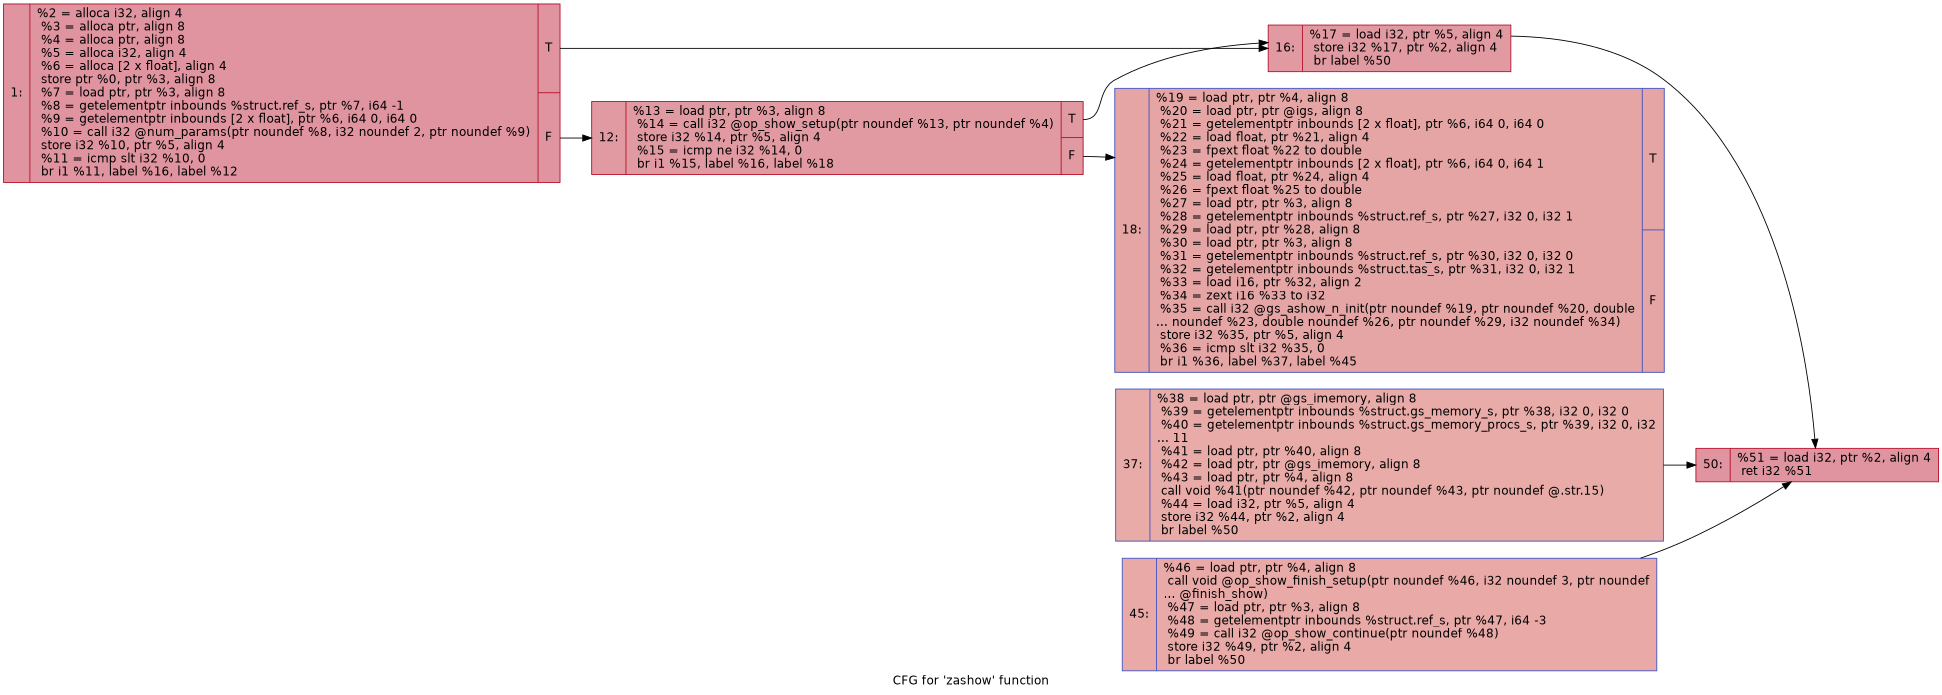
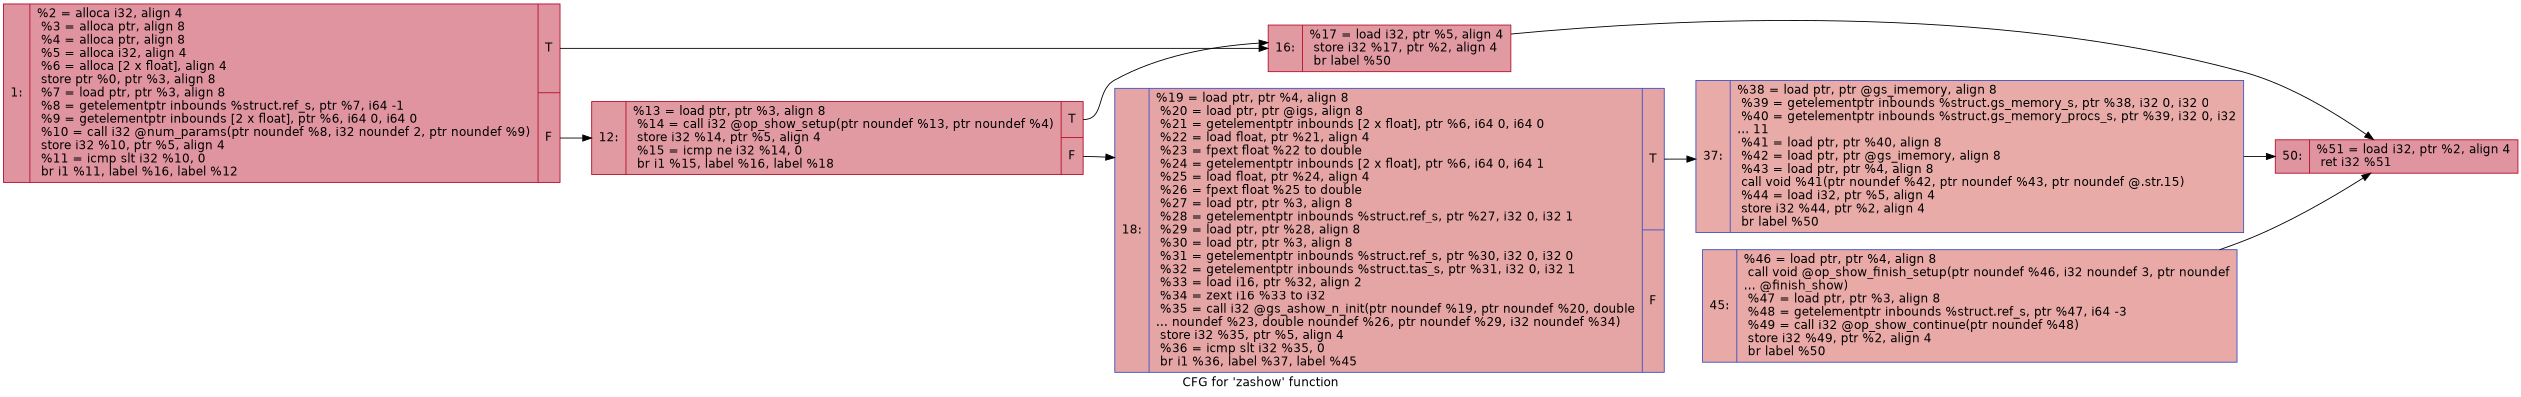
none -> (1676, 159)
